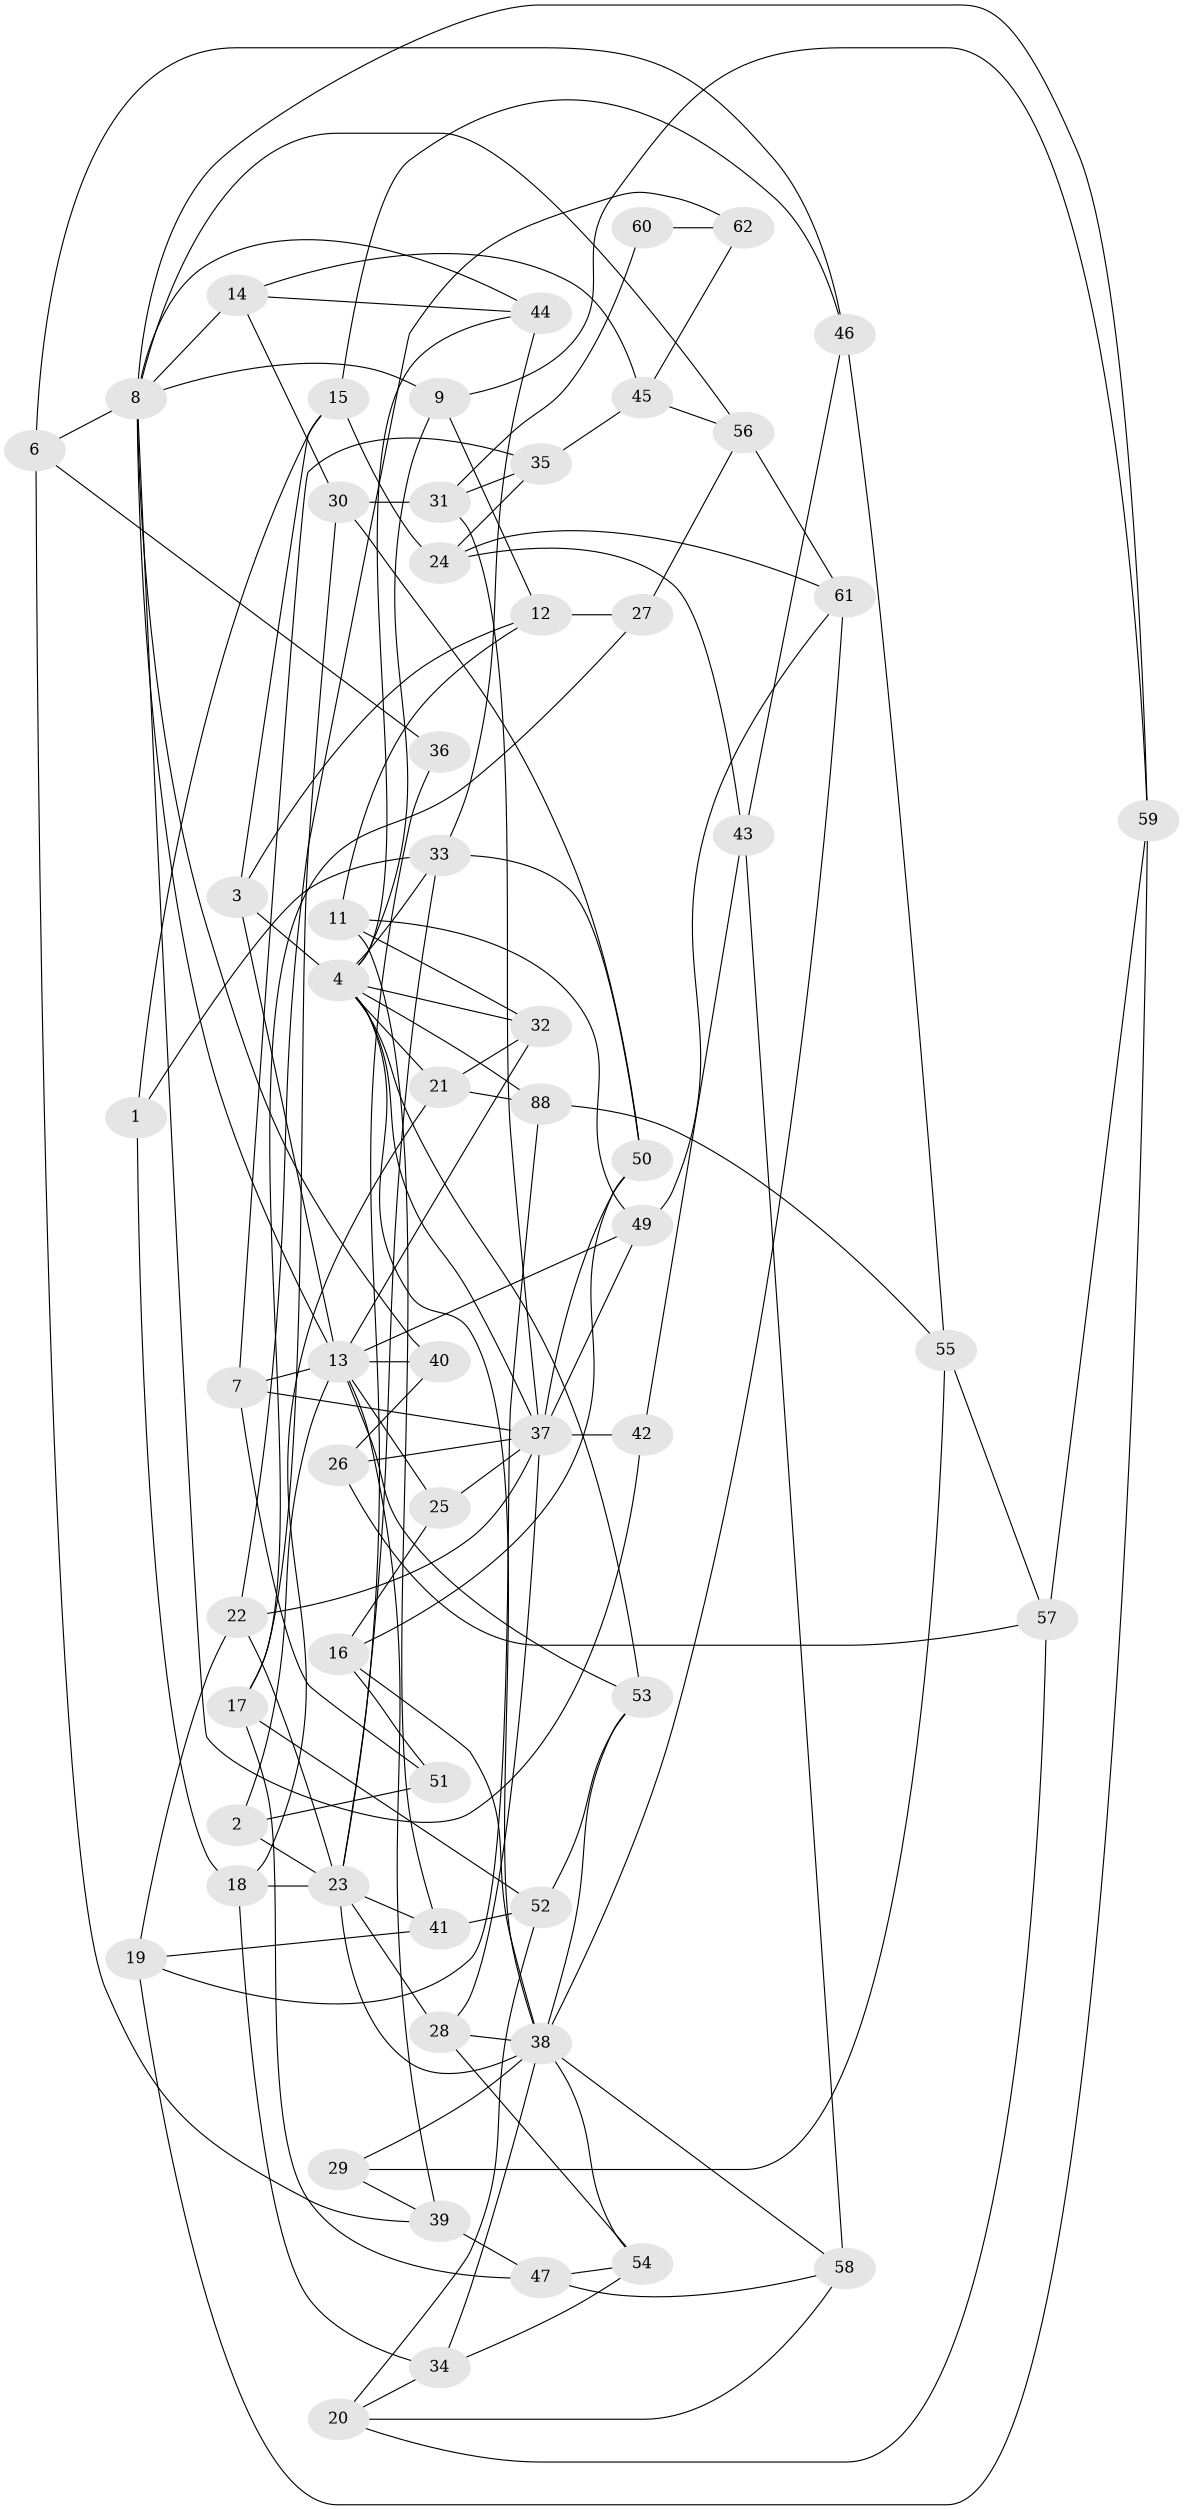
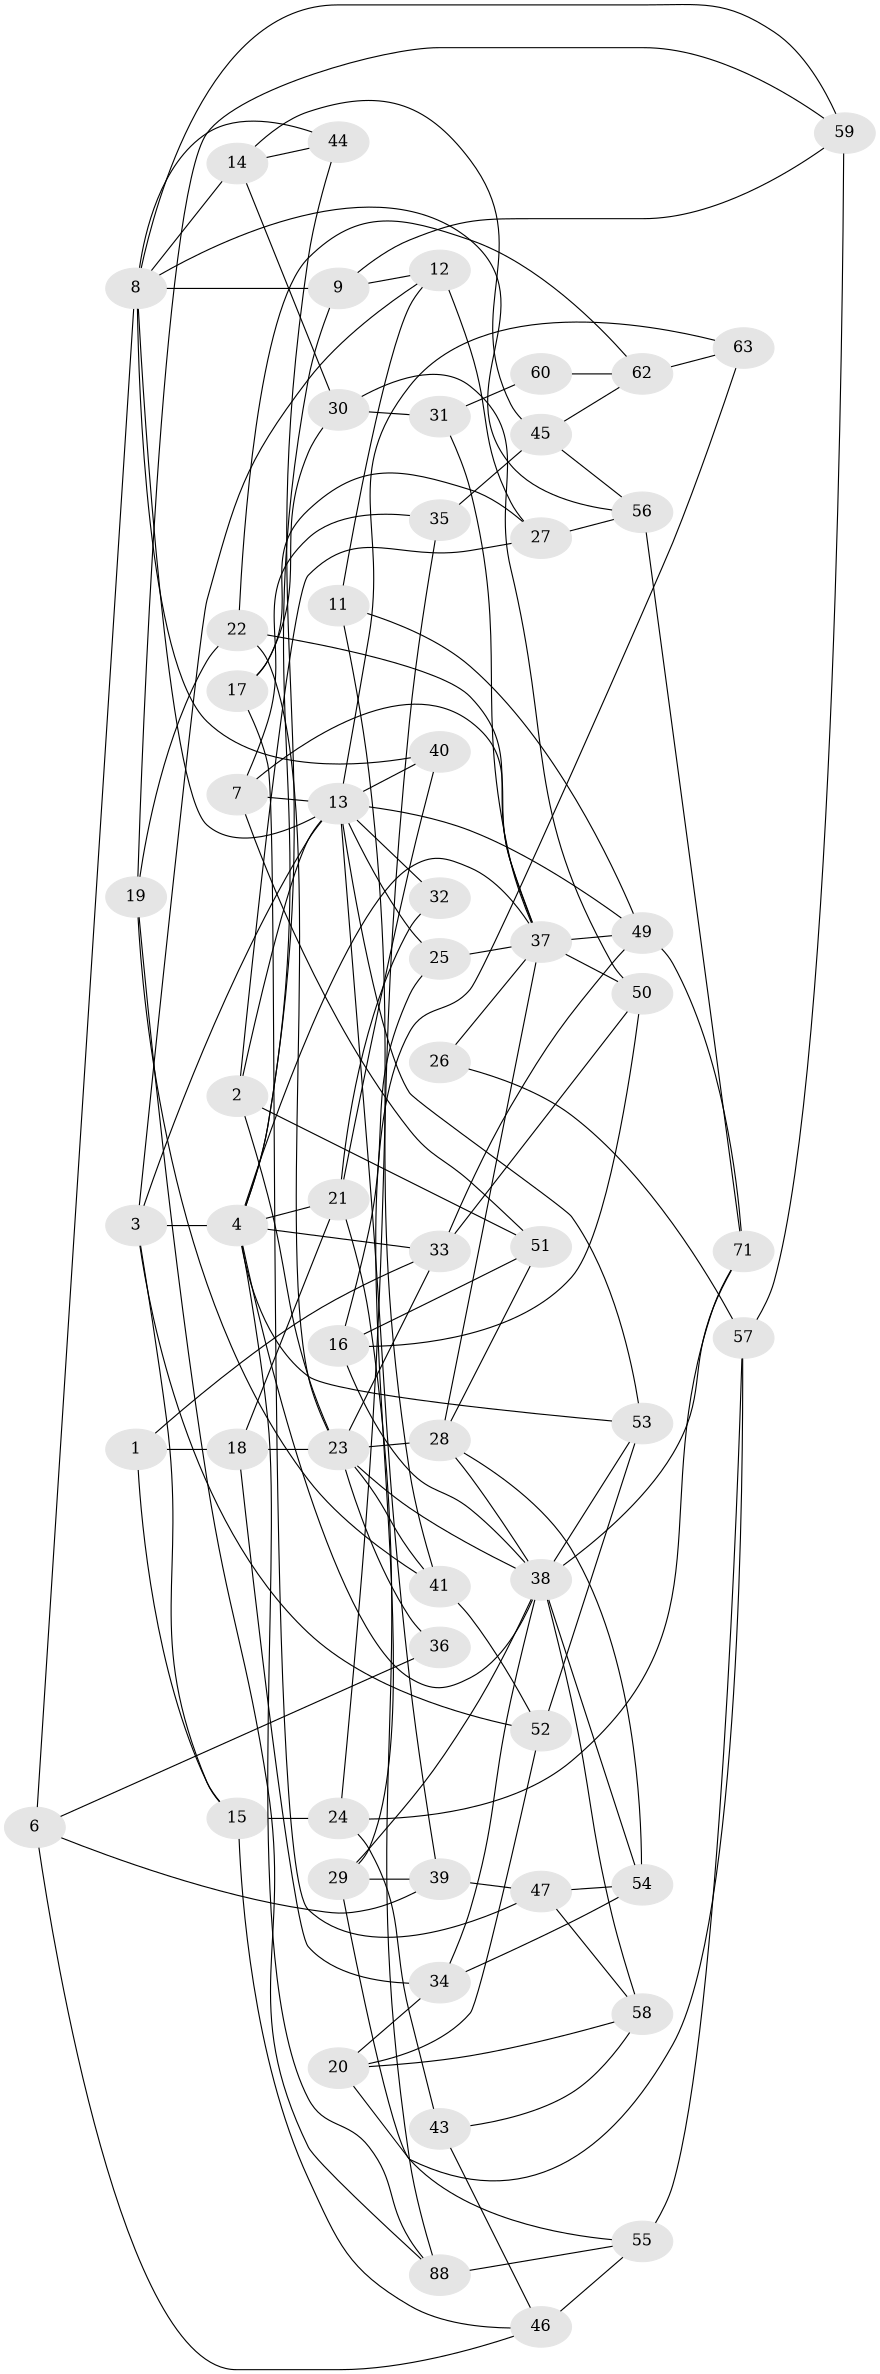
none -> (744, 348)
(490, 483) -> none
(495, 586) -> (529, 1076)
(845, 597) -> (744, 1251)
none -> (279, 737)
(441, 972) -> none
(440, 1004) -> none
none -> (491, 1344)
(398, 1405) -> (401, 904)
(642, 1435) -> none
(389, 1807) -> (236, 1540)
